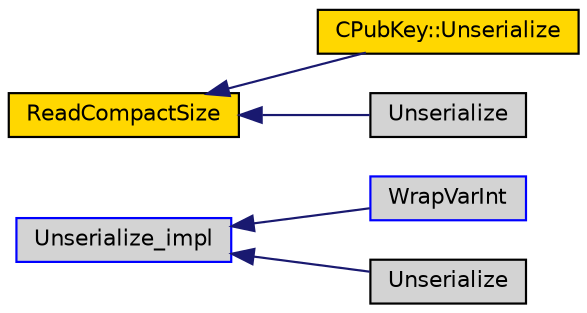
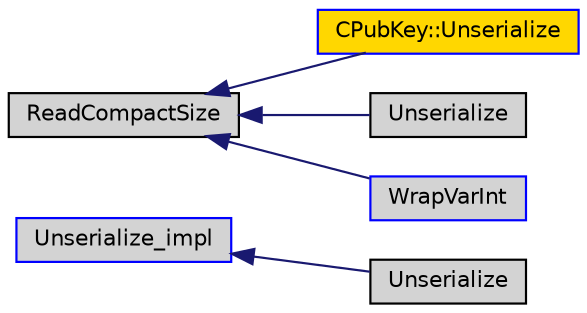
(448, 32) -> (448, 32)
(124, 115) -> (124, 115)
(312, 216) -> (299, 160)
